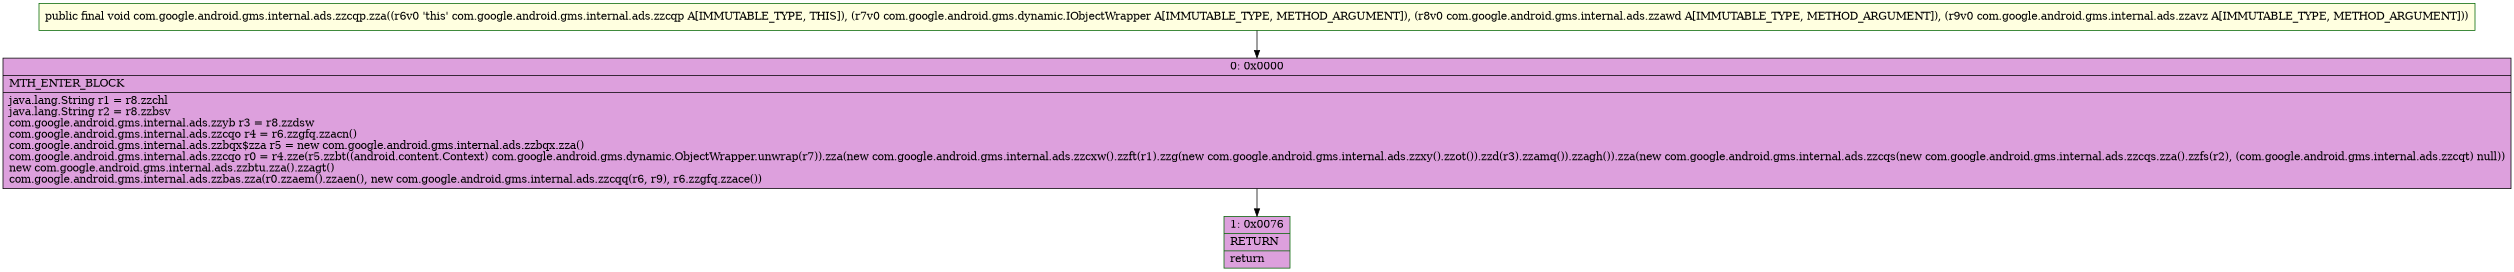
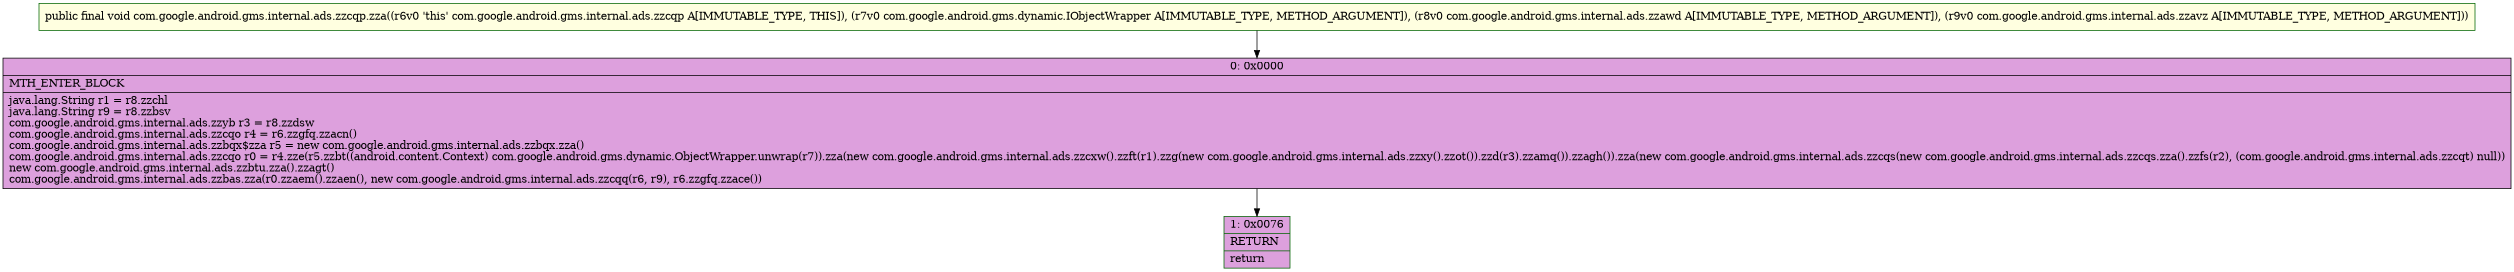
(90, 112) -> (90, 112)
